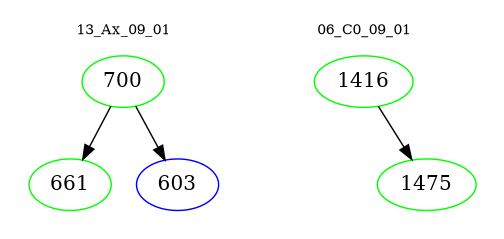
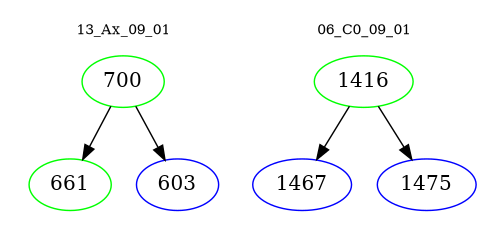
none -> (302, 185)
(427, 185) -> (427, 185)
